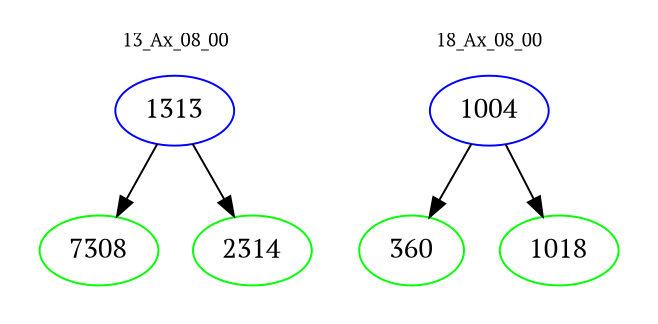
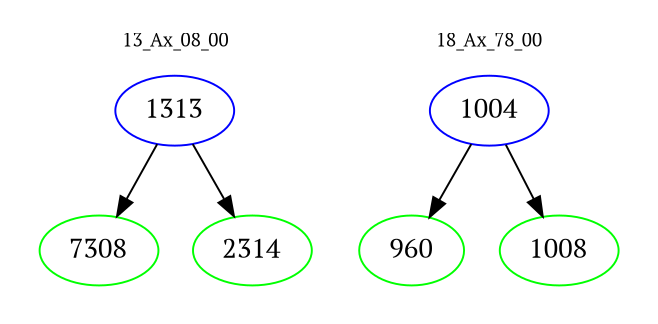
(489, 42) -> (489, 42)
(412, 250) -> (412, 250)
(559, 250) -> (559, 250)
